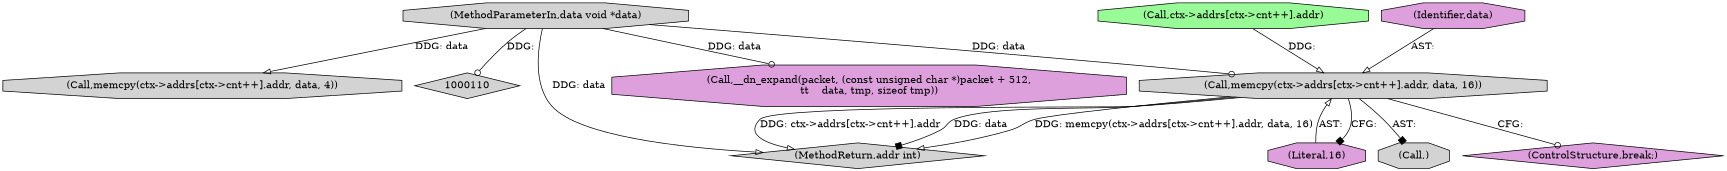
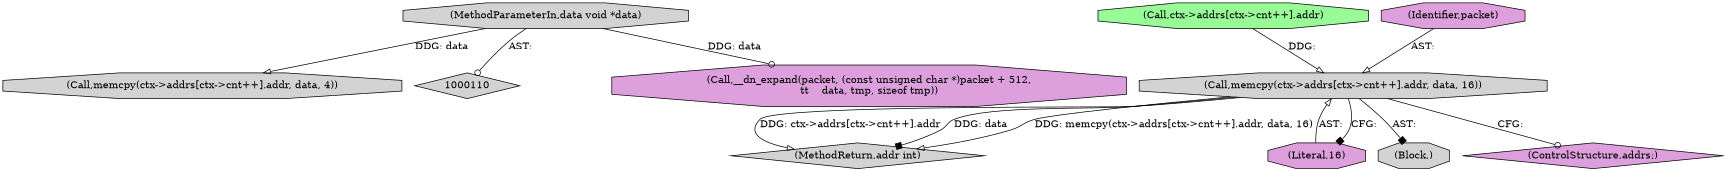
(1453, 16) -> (1453, 16)
(522, 47) -> (522, 47)
(939, 48) -> none
(611, 133) -> none
(1414, 156) -> (1414, 156)
(1593, 156) -> (1593, 156)
